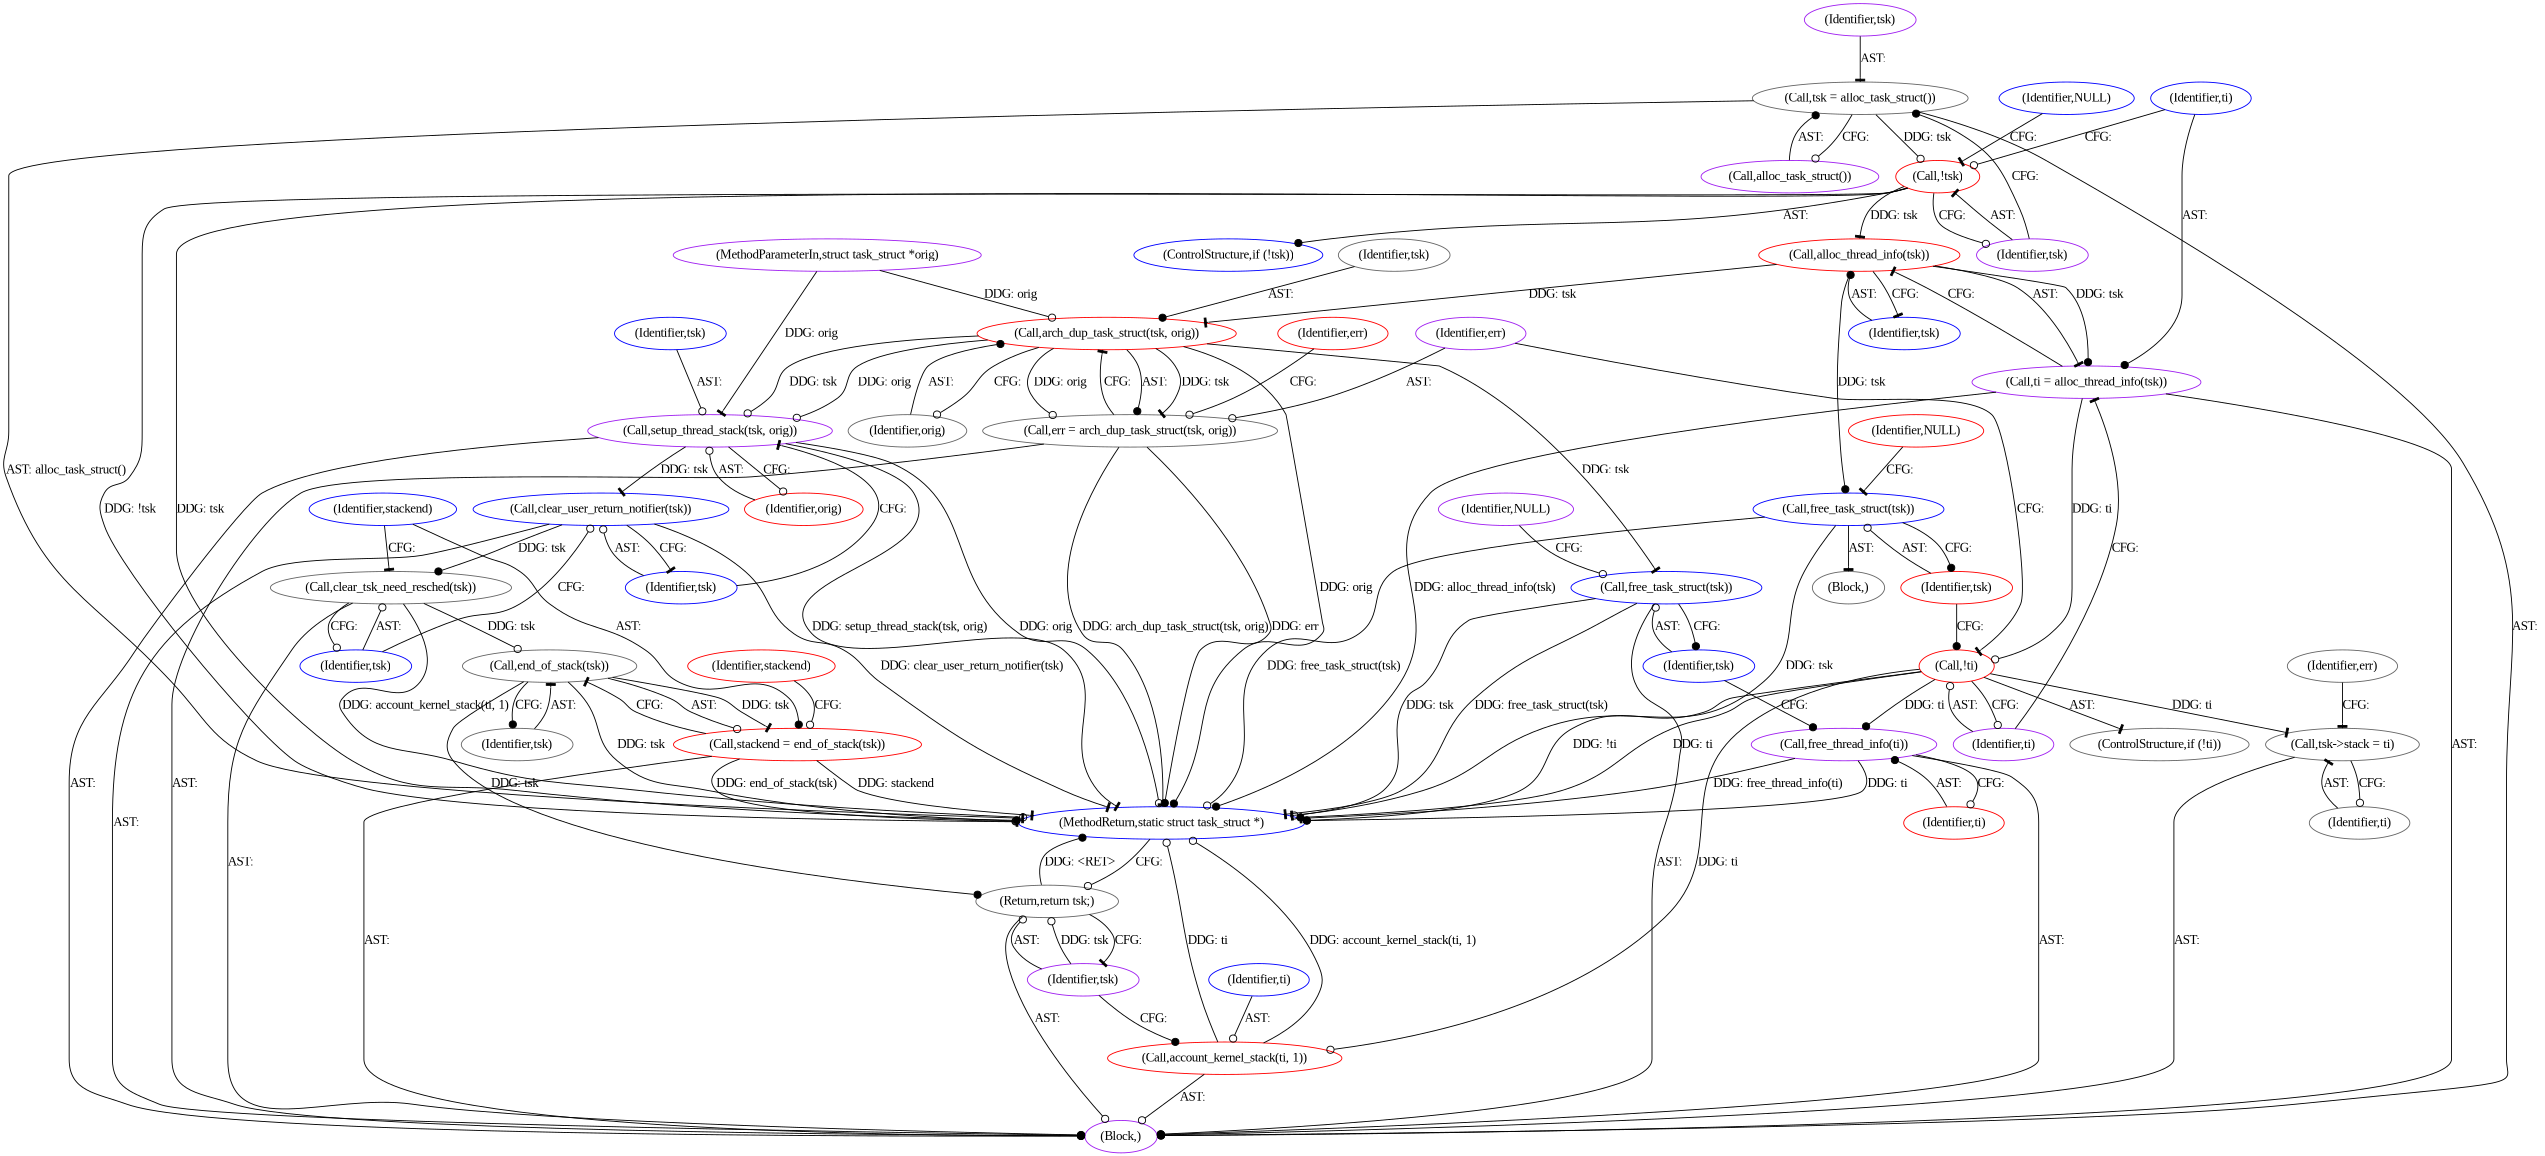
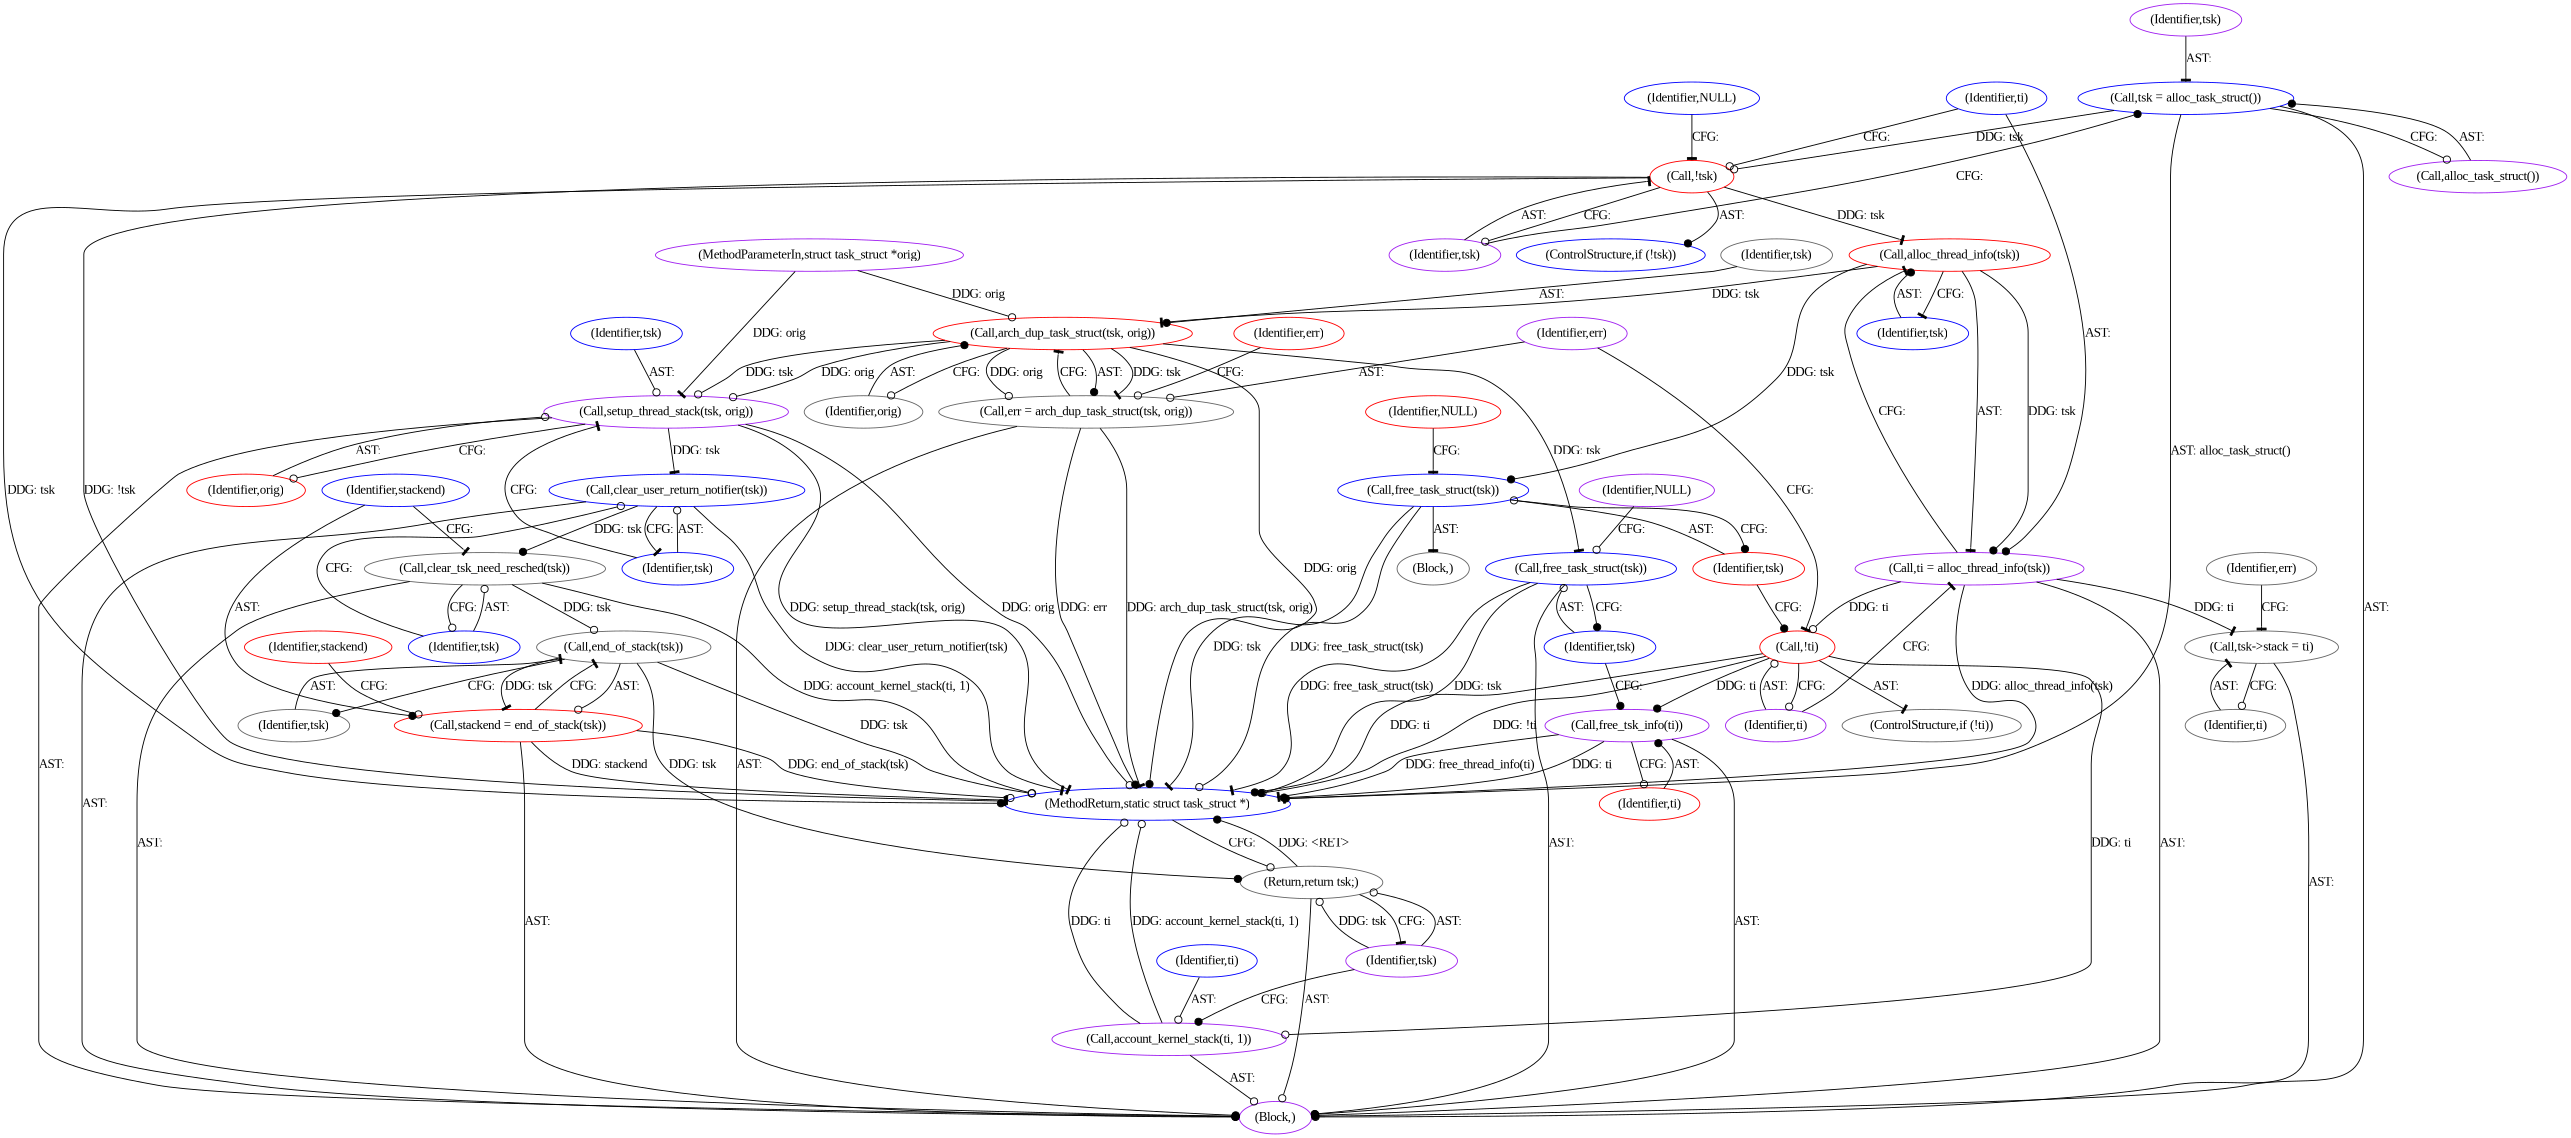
(1860, 98) -> (2186, 98)
(2137, 703) -> (2146, 597)
(1844, 745) -> (1627, 726)
(1225, 1058) -> (1169, 1039)
